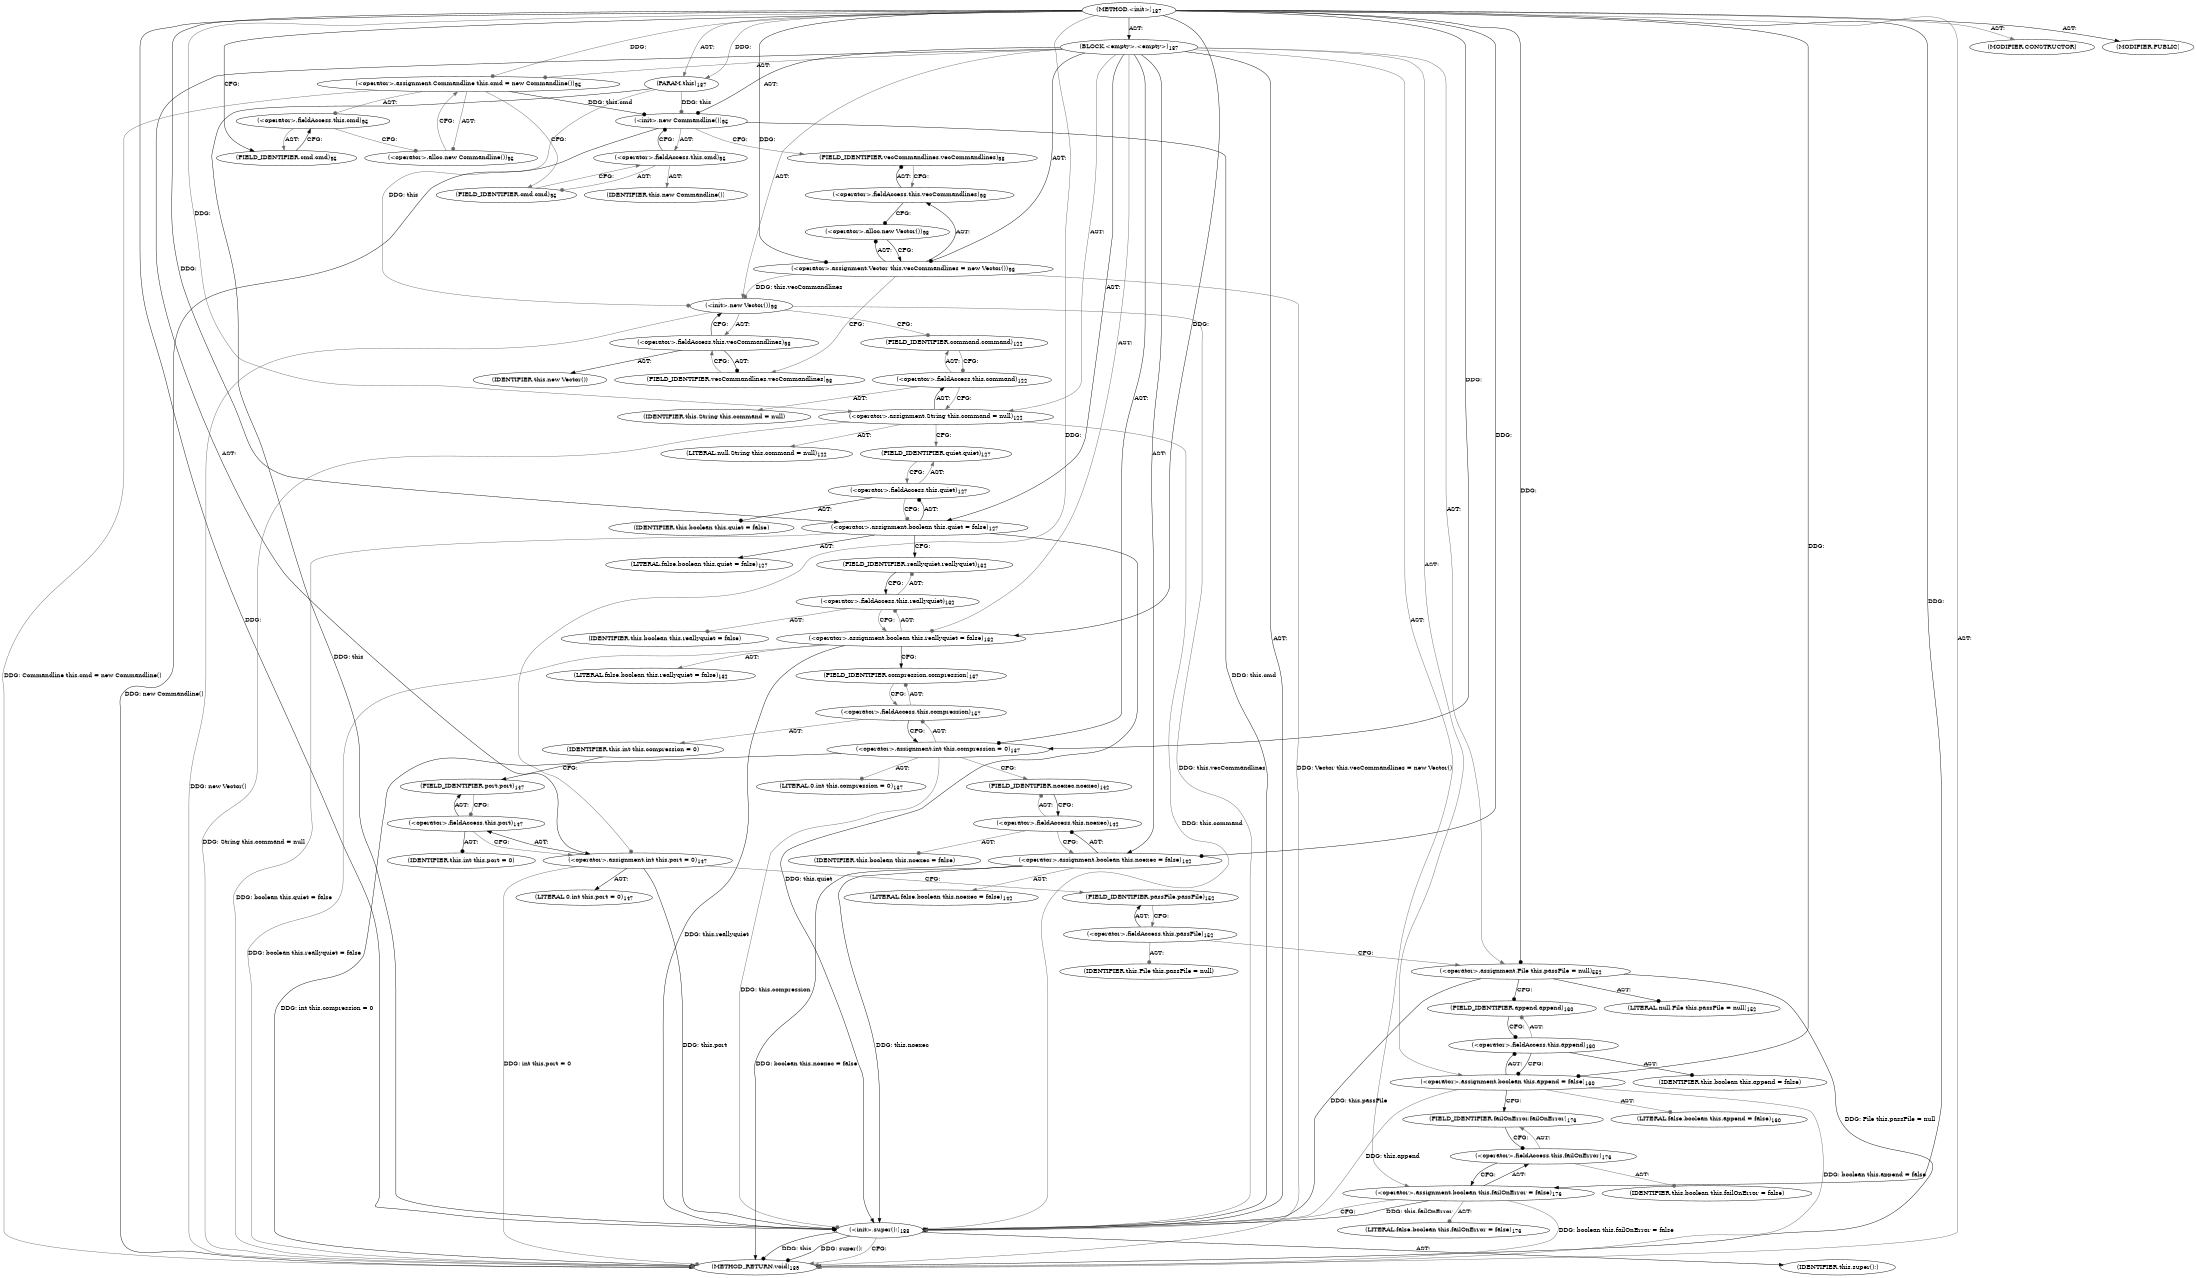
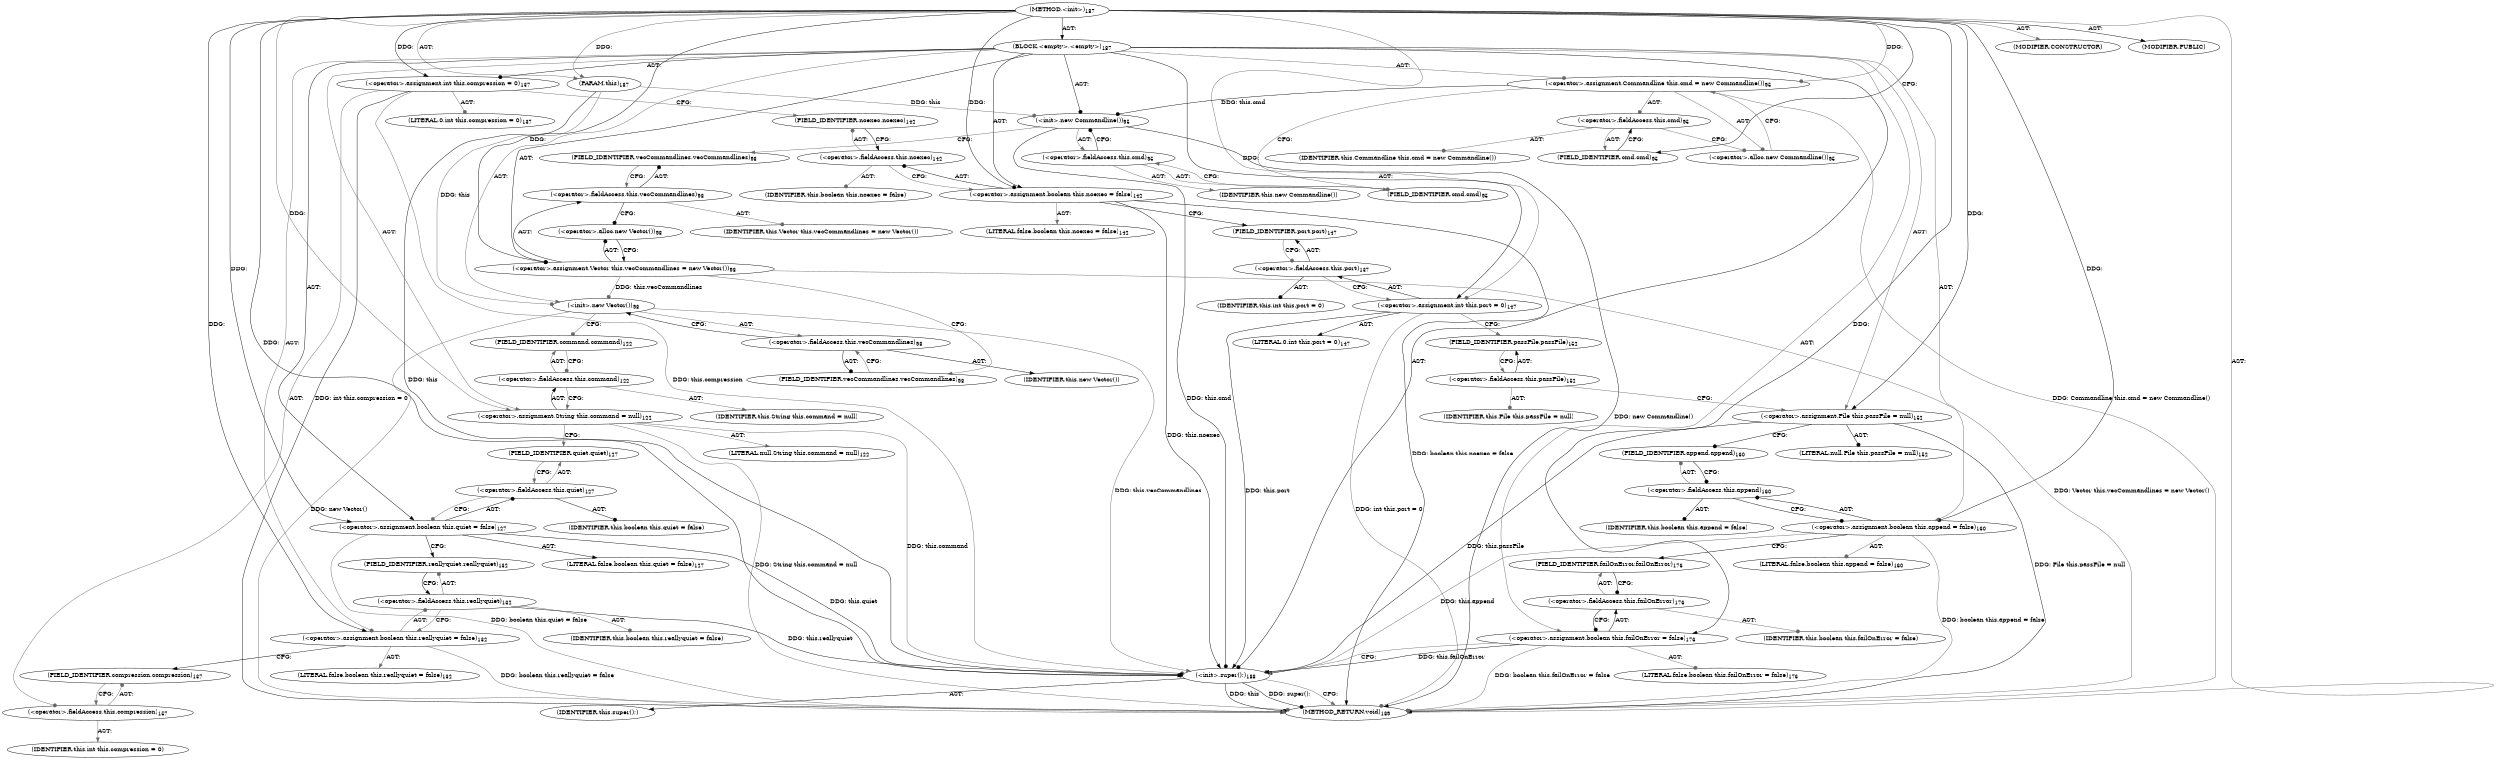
none -> (1397, 158)
none -> (821, 232)
(1520, 325) -> (1965, 34)
(908, 731) -> none
(554, 768) -> (1171, 213)
(518, 823) -> (1364, 268)
(1597, 971) -> (1918, 416)
(667, 974) -> (842, 659)
(1483, 1170) -> (1594, 618)
